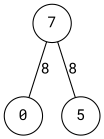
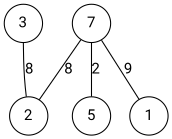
none -> (23, 23)
(73, 70) -> (96, 70)
(23, 116) -> (29, 116)
none -> (149, 116)
